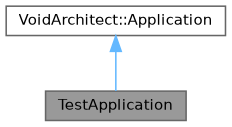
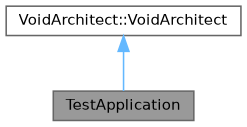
(116, 21) -> (124, 21)
